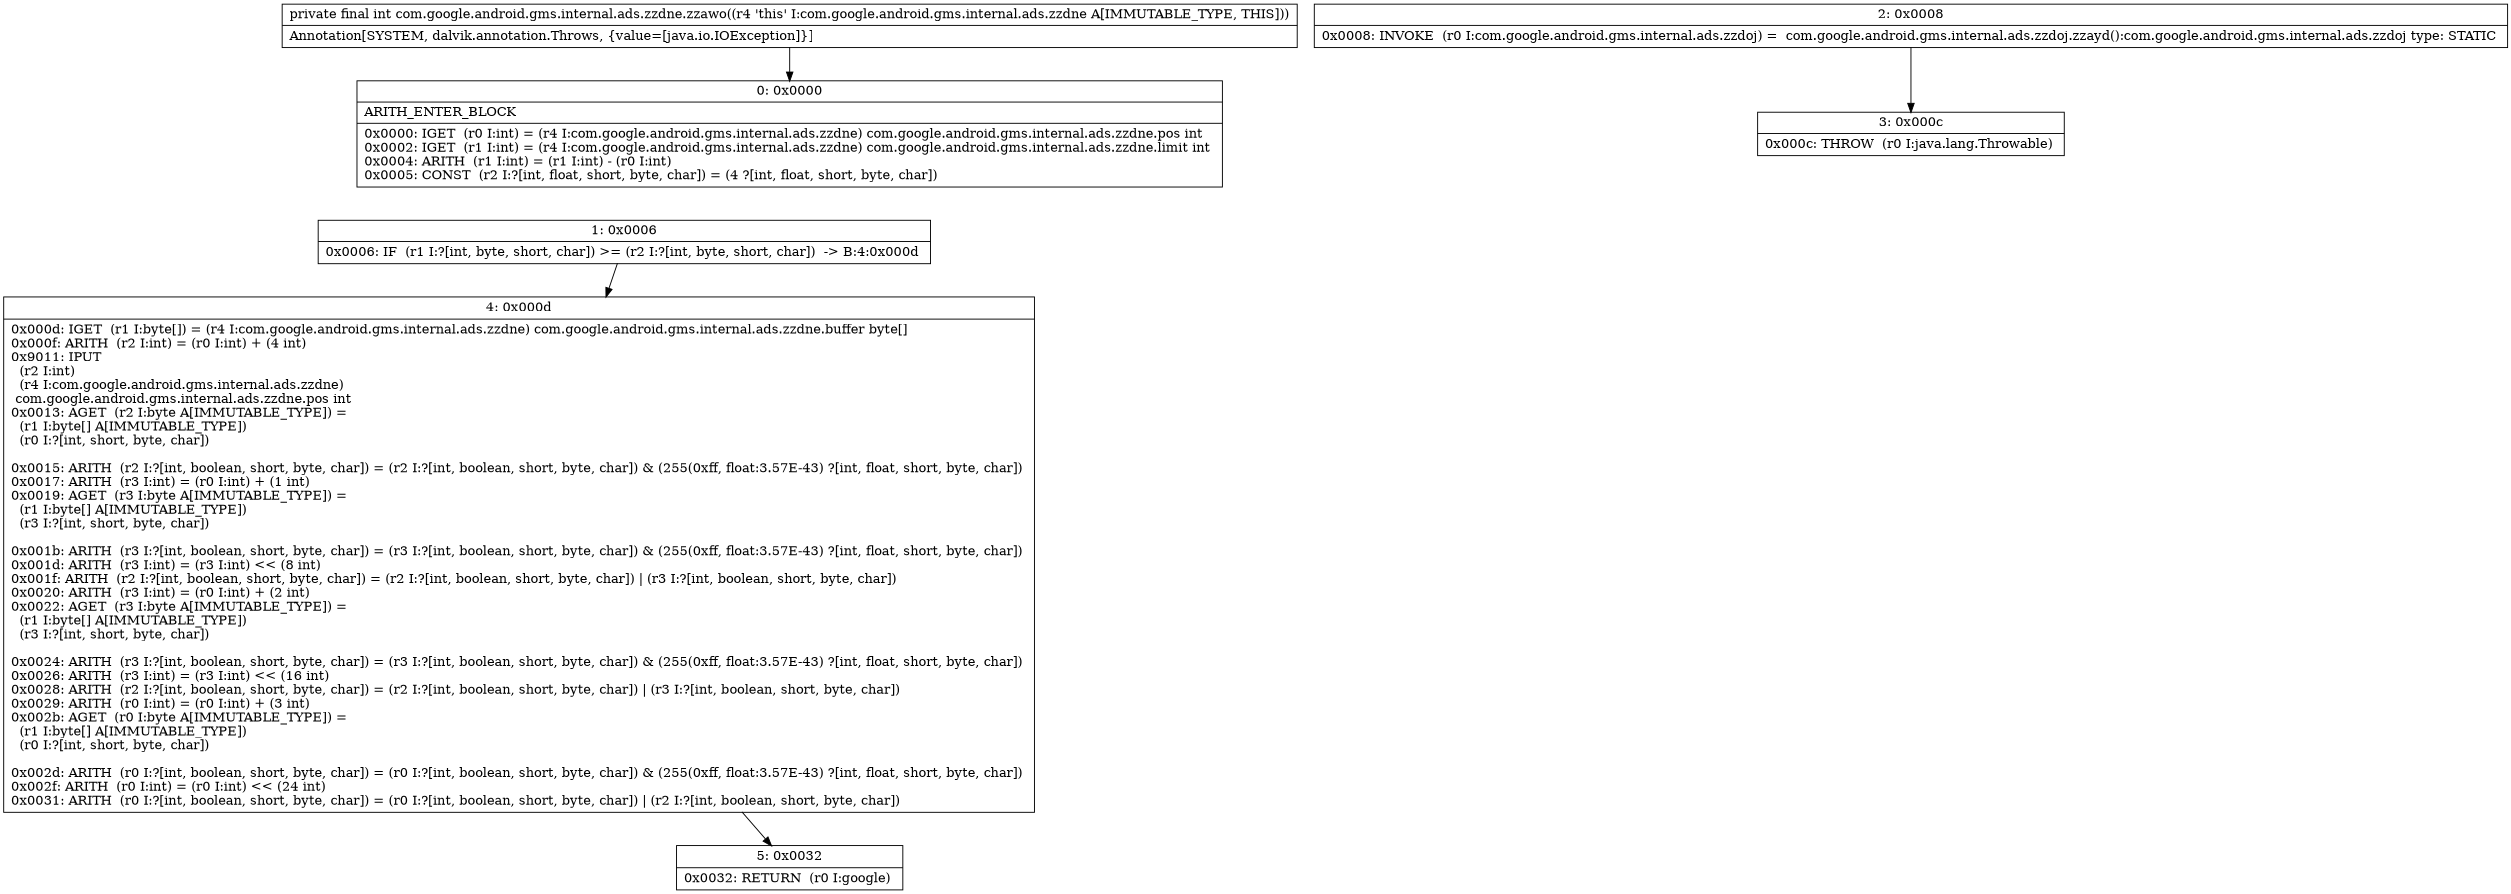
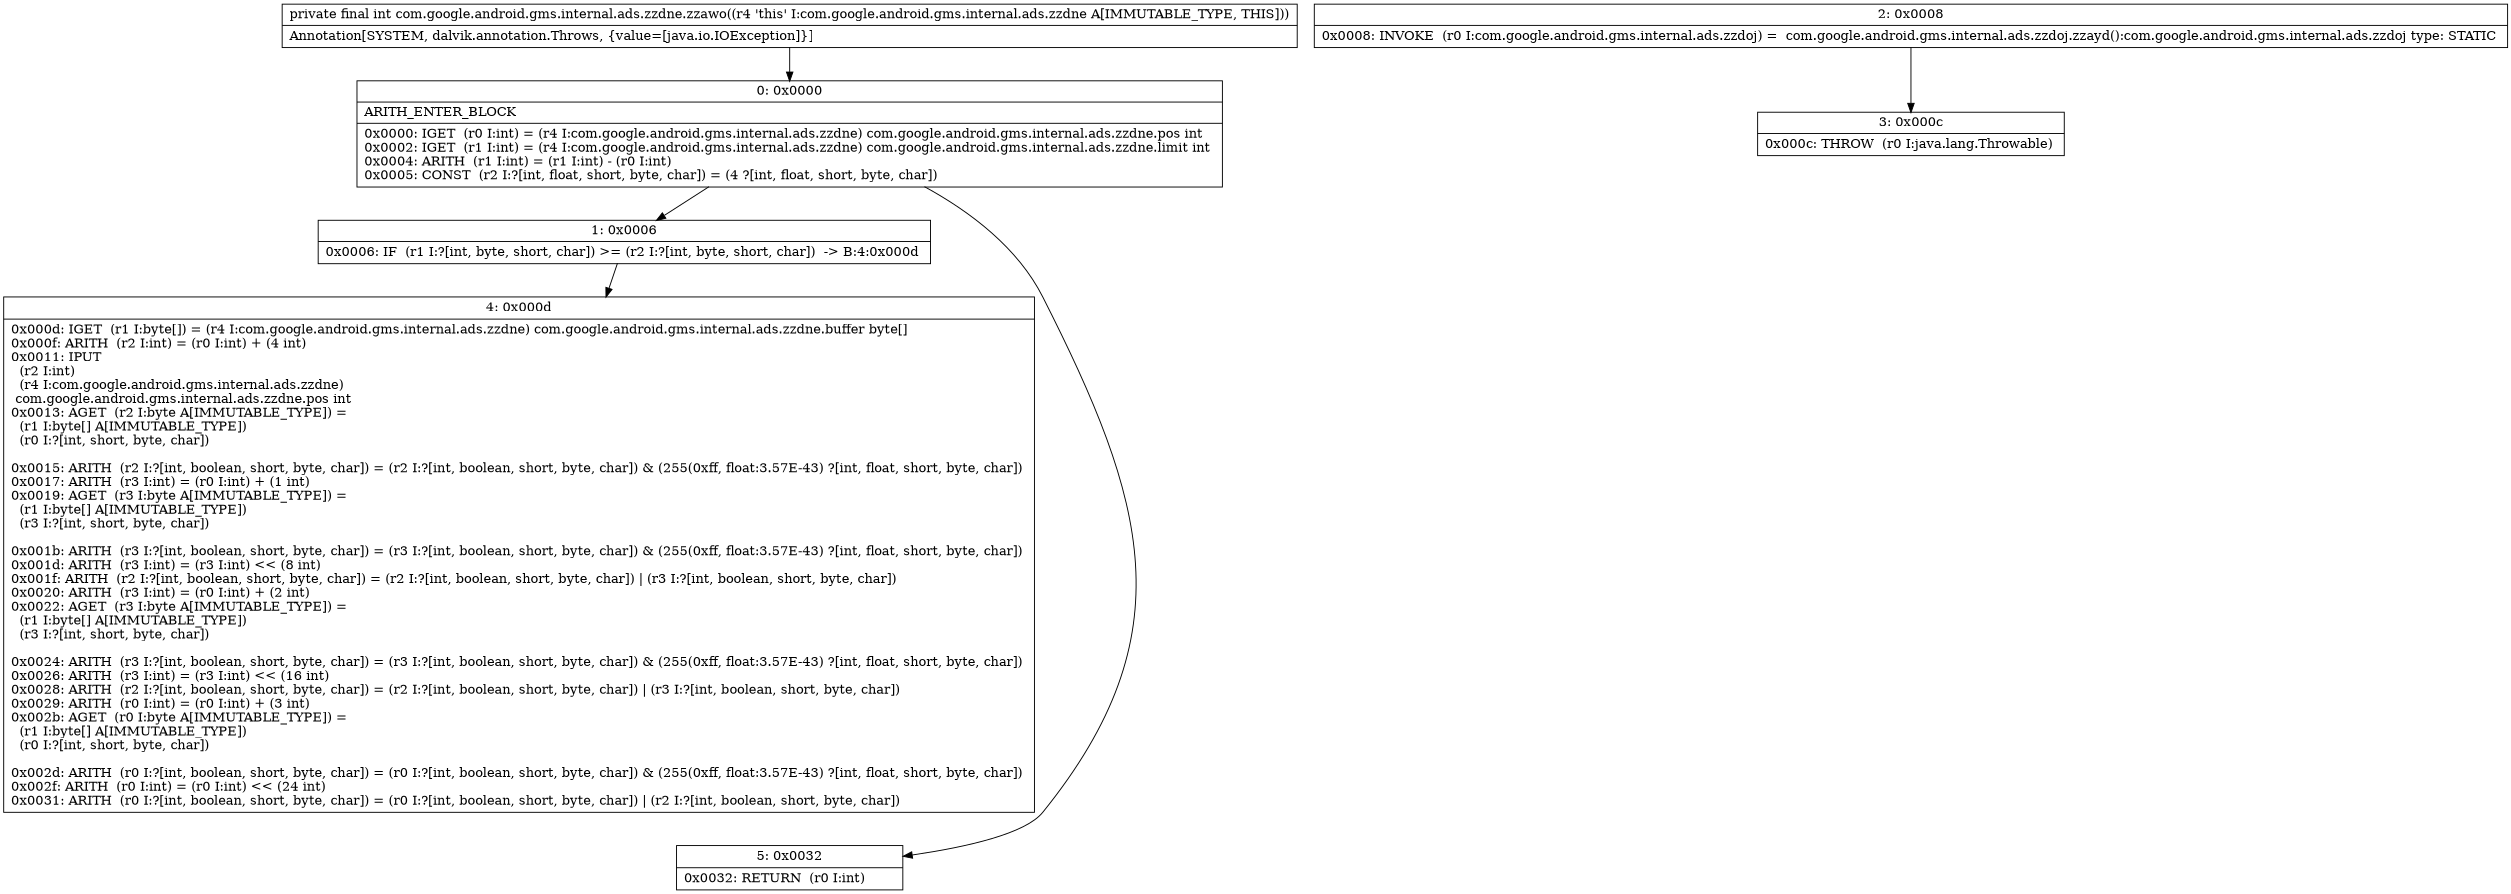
none -> (687, 201)
(60, 357) -> (60, 357)
(754, 825) -> (1133, 545)
(790, 878) -> (777, 878)
